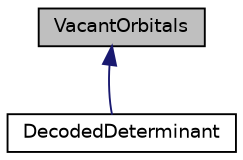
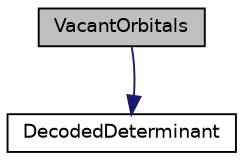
(109, 90) -> (134, 71)
